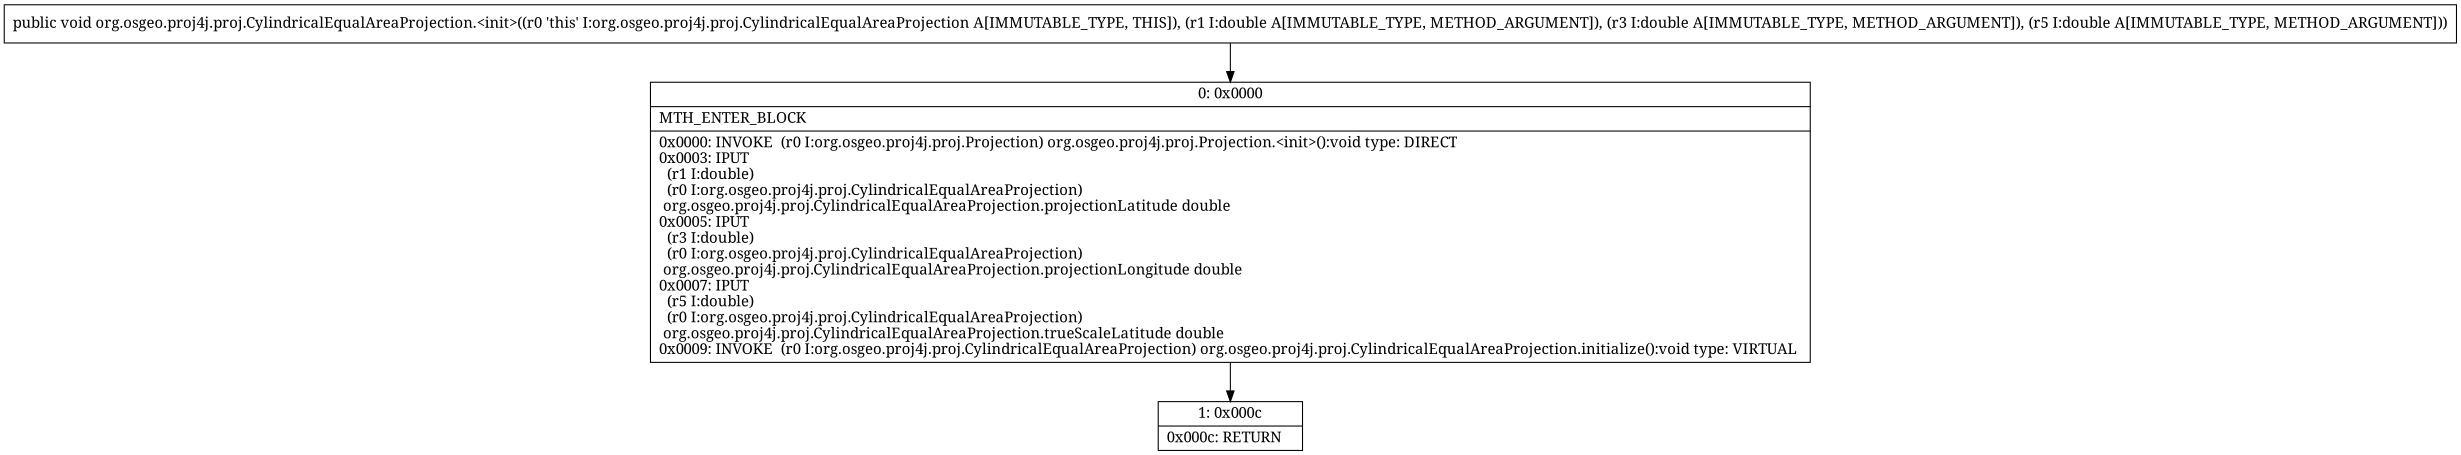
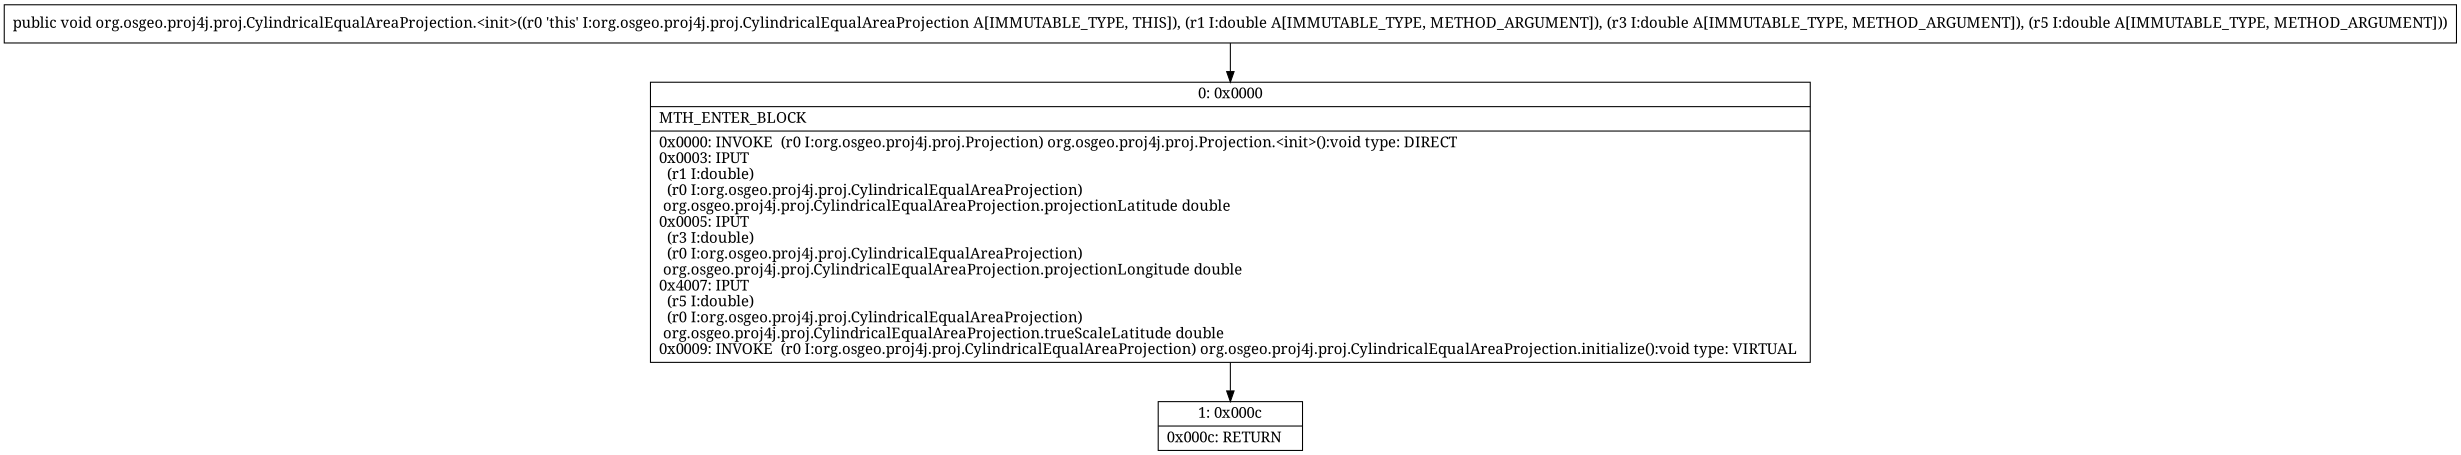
(708, 286) -> (708, 286)
